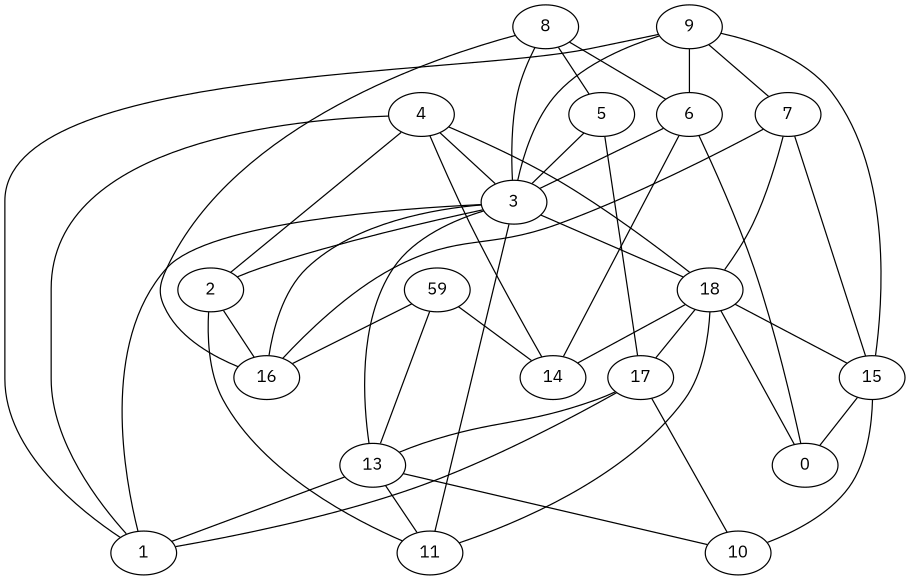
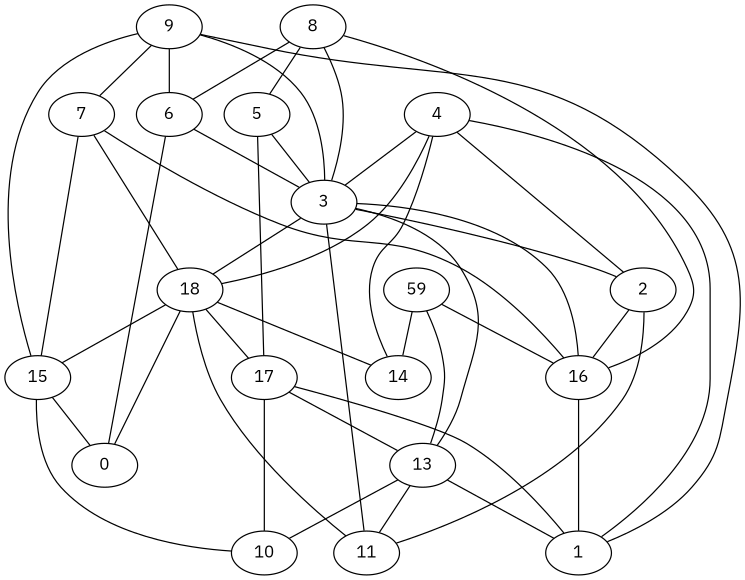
(187, 253) -> (579, 465)
(615, 257) -> none
